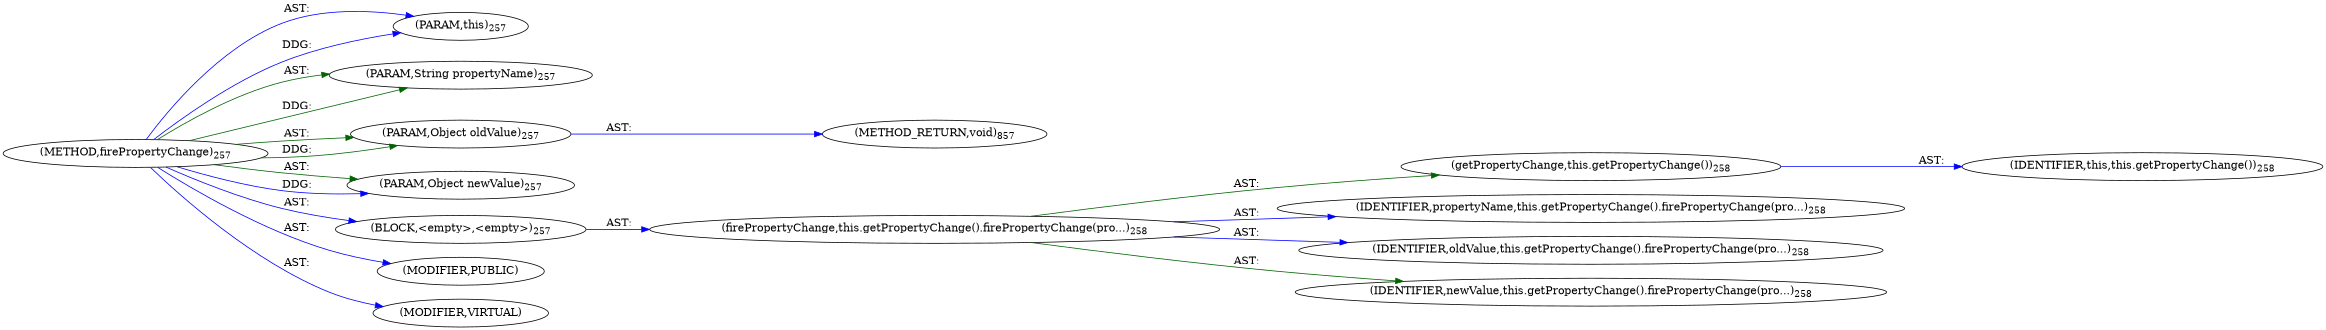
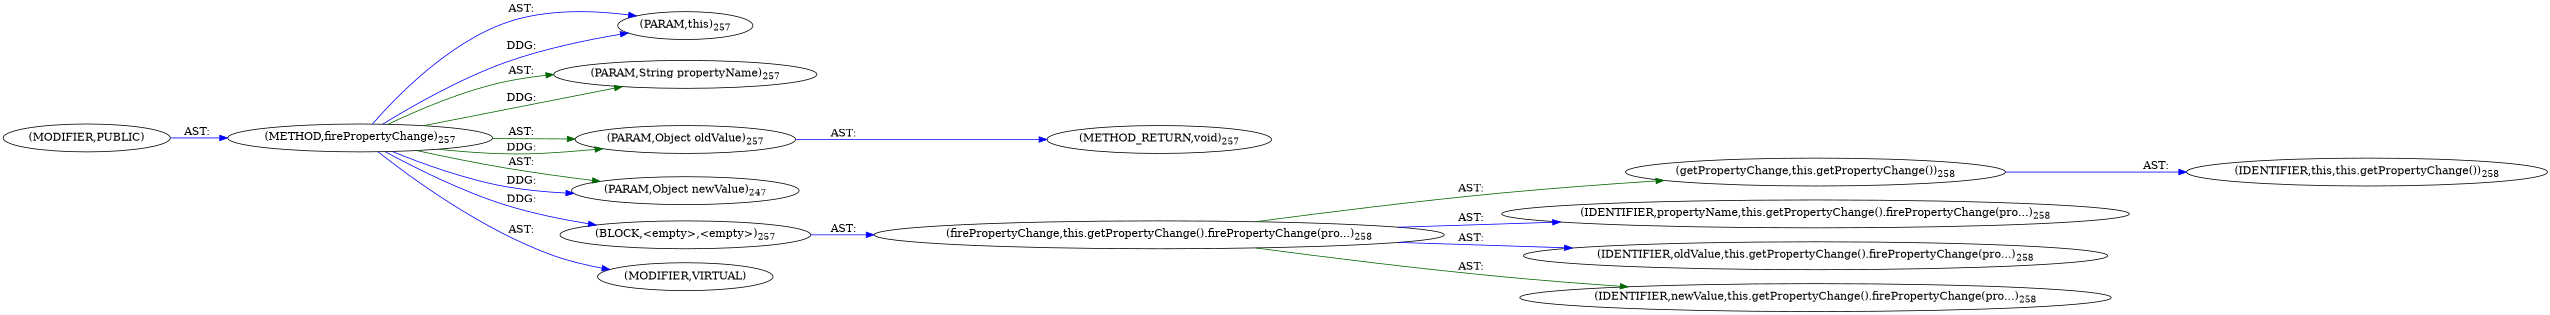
(1006, 133) -> (1231, 138)
(533, 184) -> (758, 189)
(299, 203) -> (523, 200)
(266, 226) -> (195, 138)
